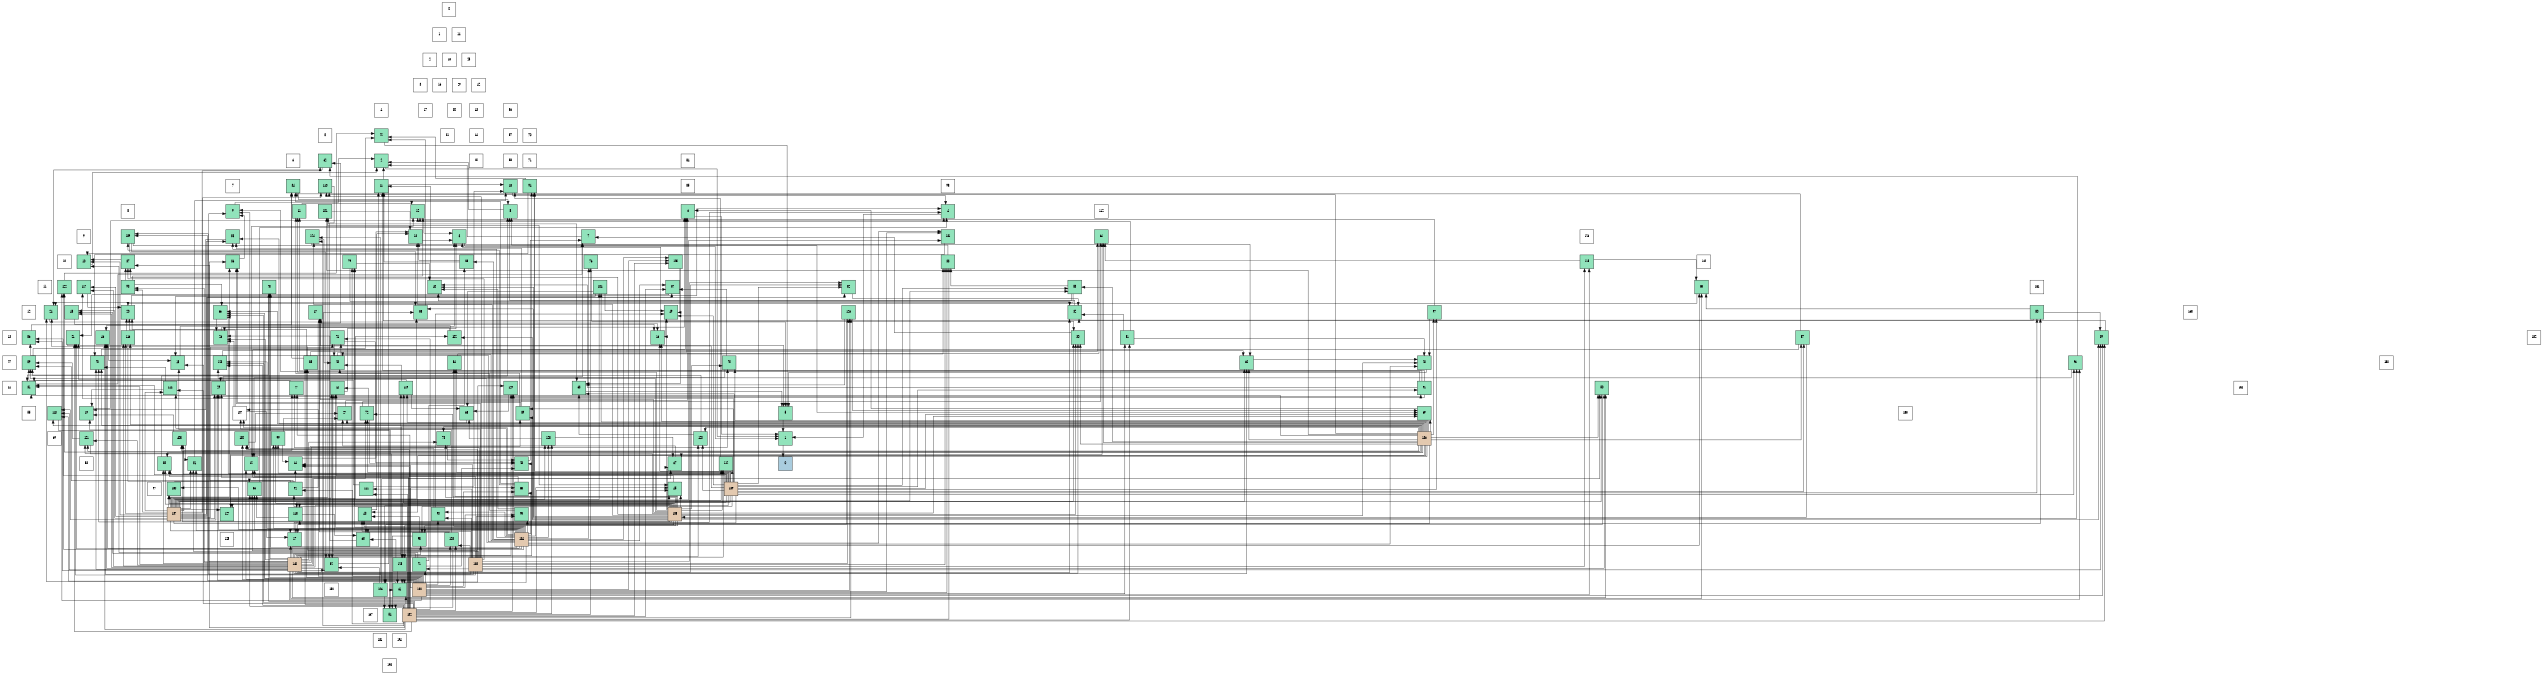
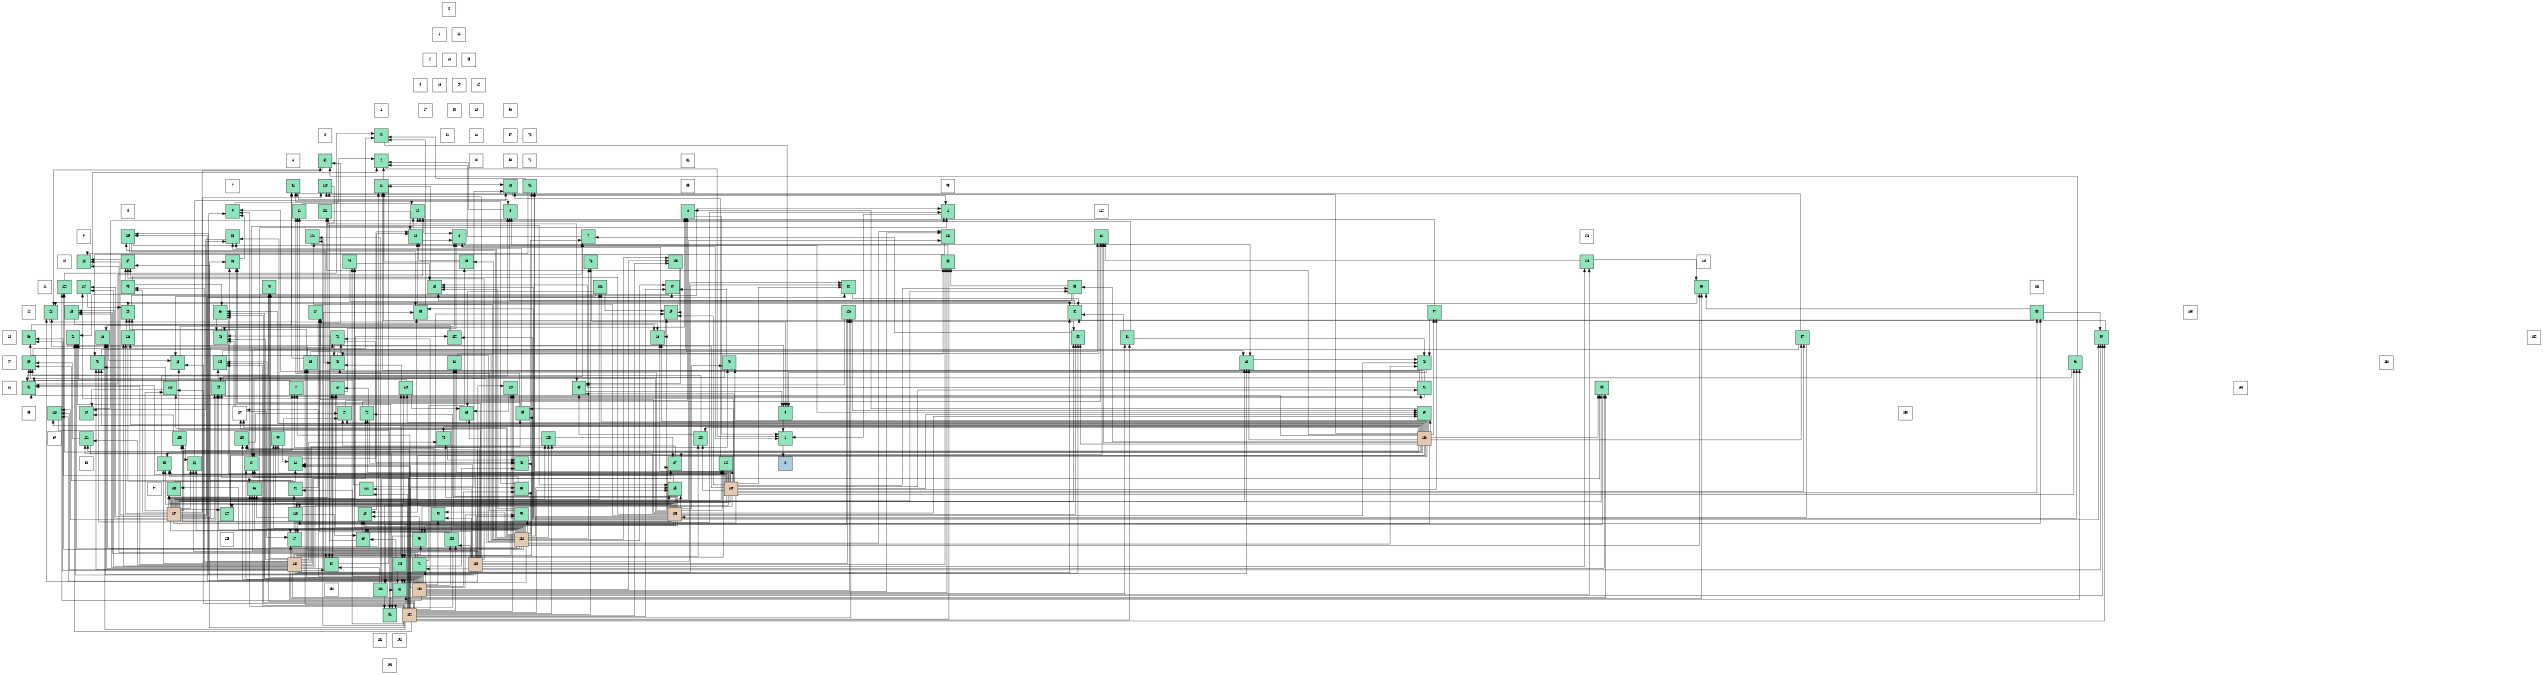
(437, 250) -> (462, 251)
(326, 430) -> (391, 407)
(370, 615) -> none
